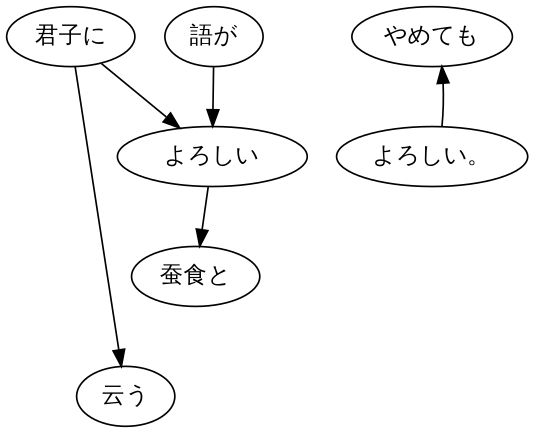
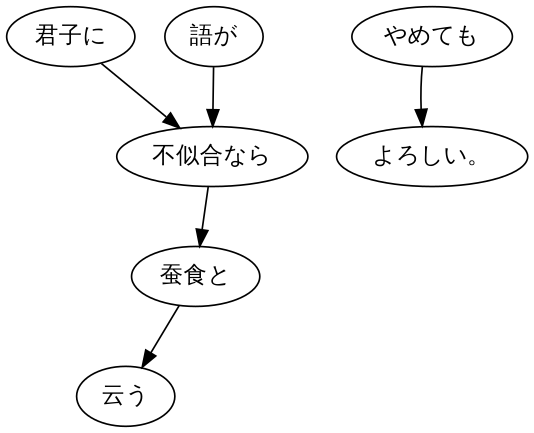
(443, 105) -> (421, 88)
(212, 157) -> (212, 157)
(97, 208) -> (165, 329)
